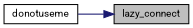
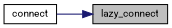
(41, 14) -> (30, 14)
